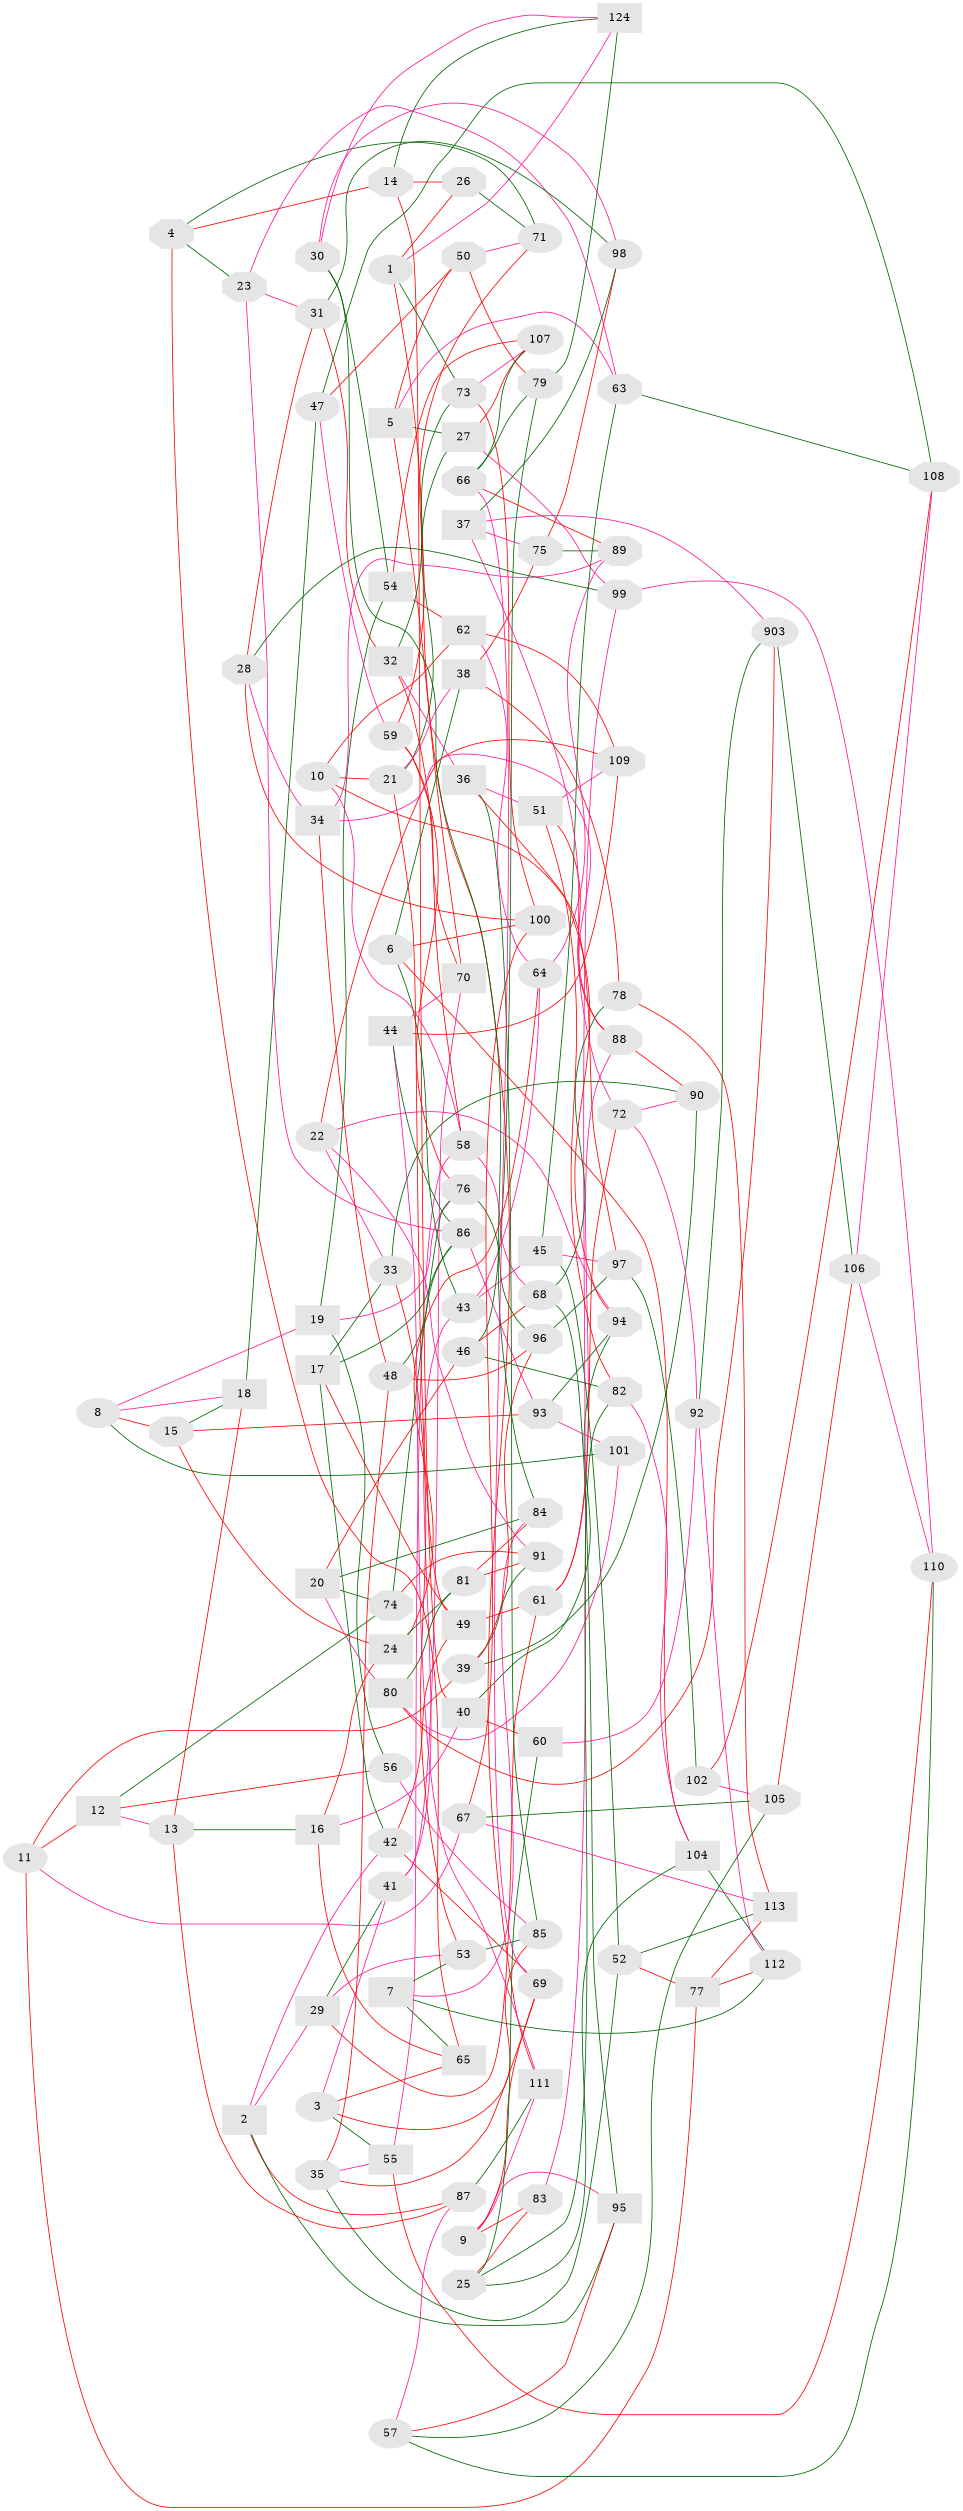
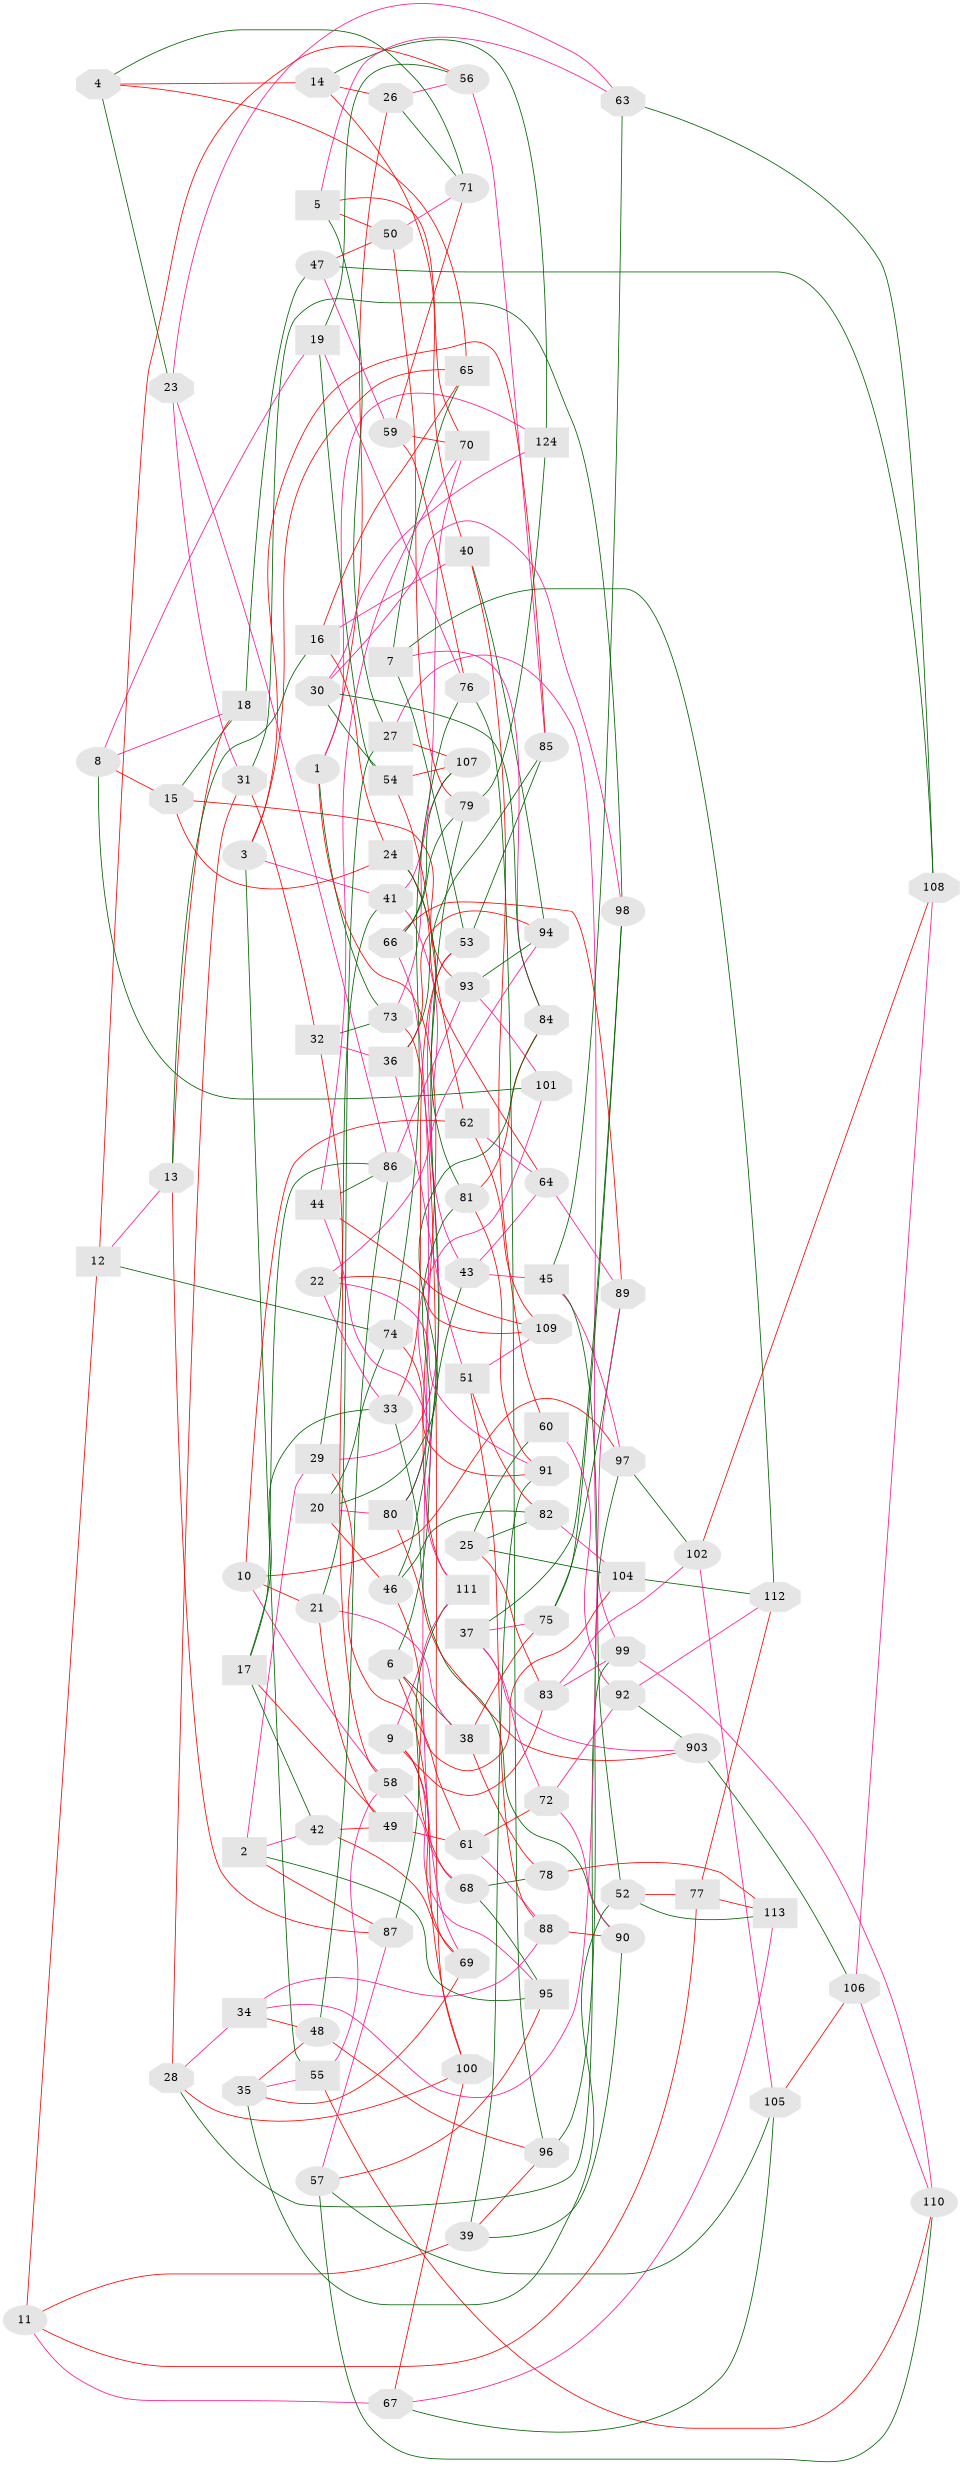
none -> (430, 89)
(586, 404) -> (600, 1268)
none -> (615, 1618)
